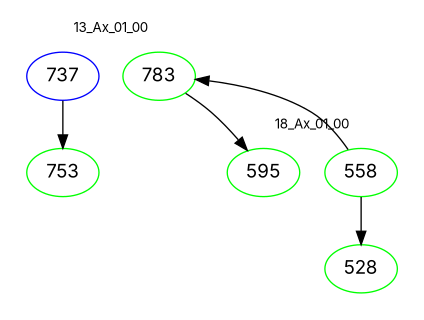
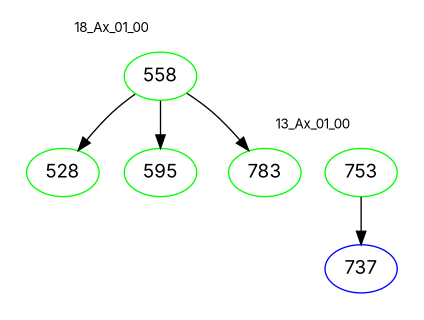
(63, 118) -> (361, 214)
(225, 126) -> (160, 118)
